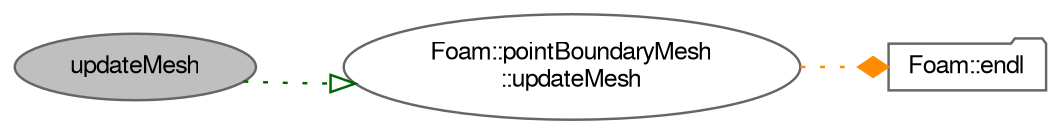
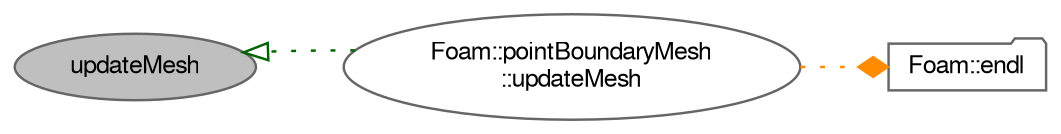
(287, 83) -> (312, 51)
